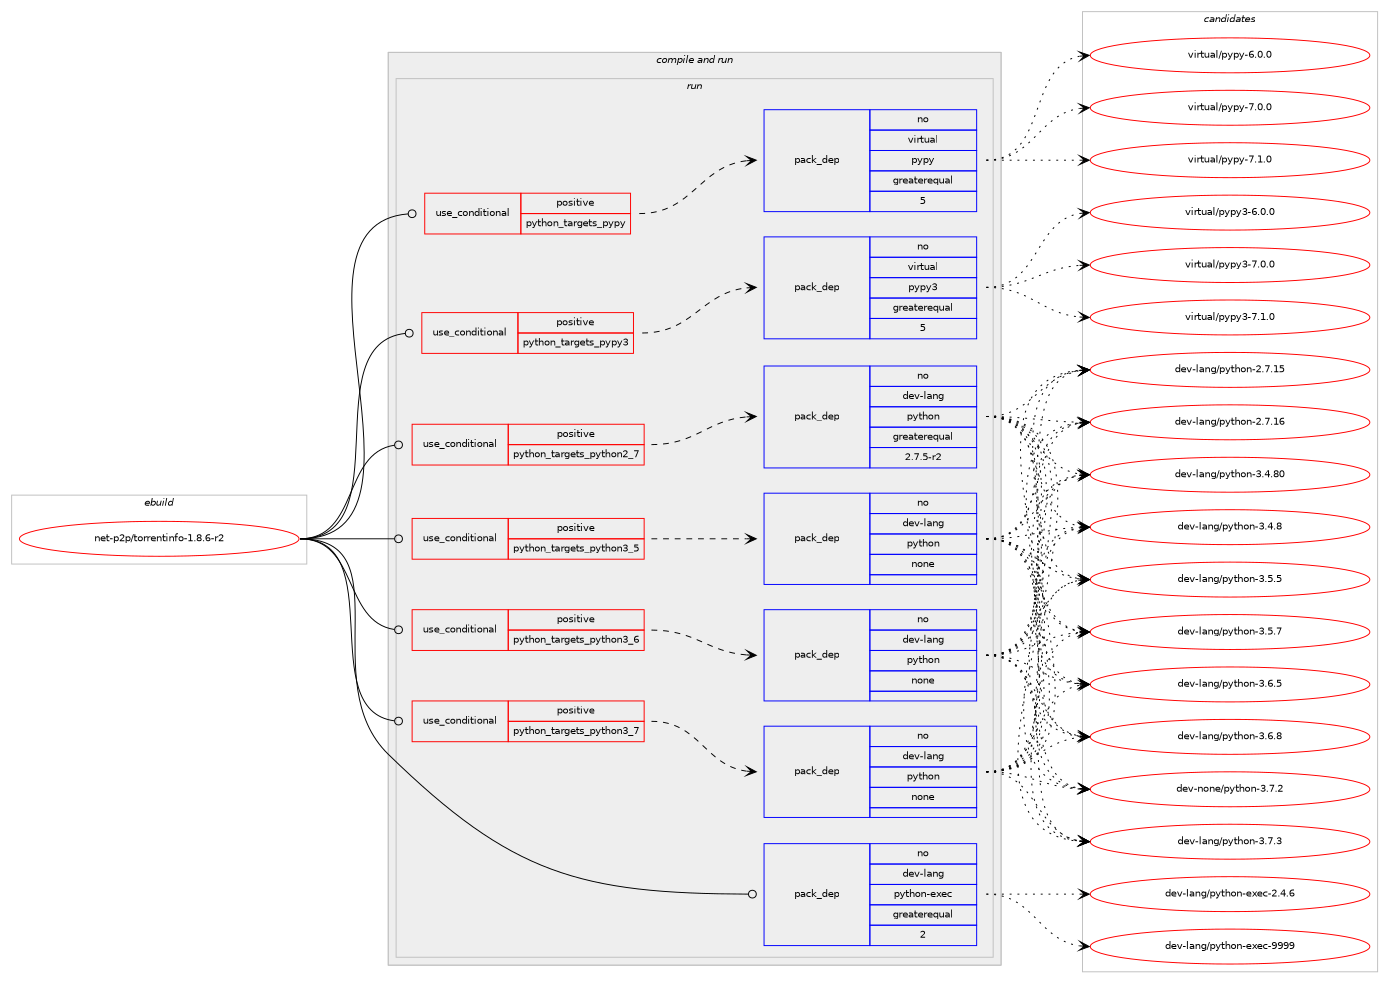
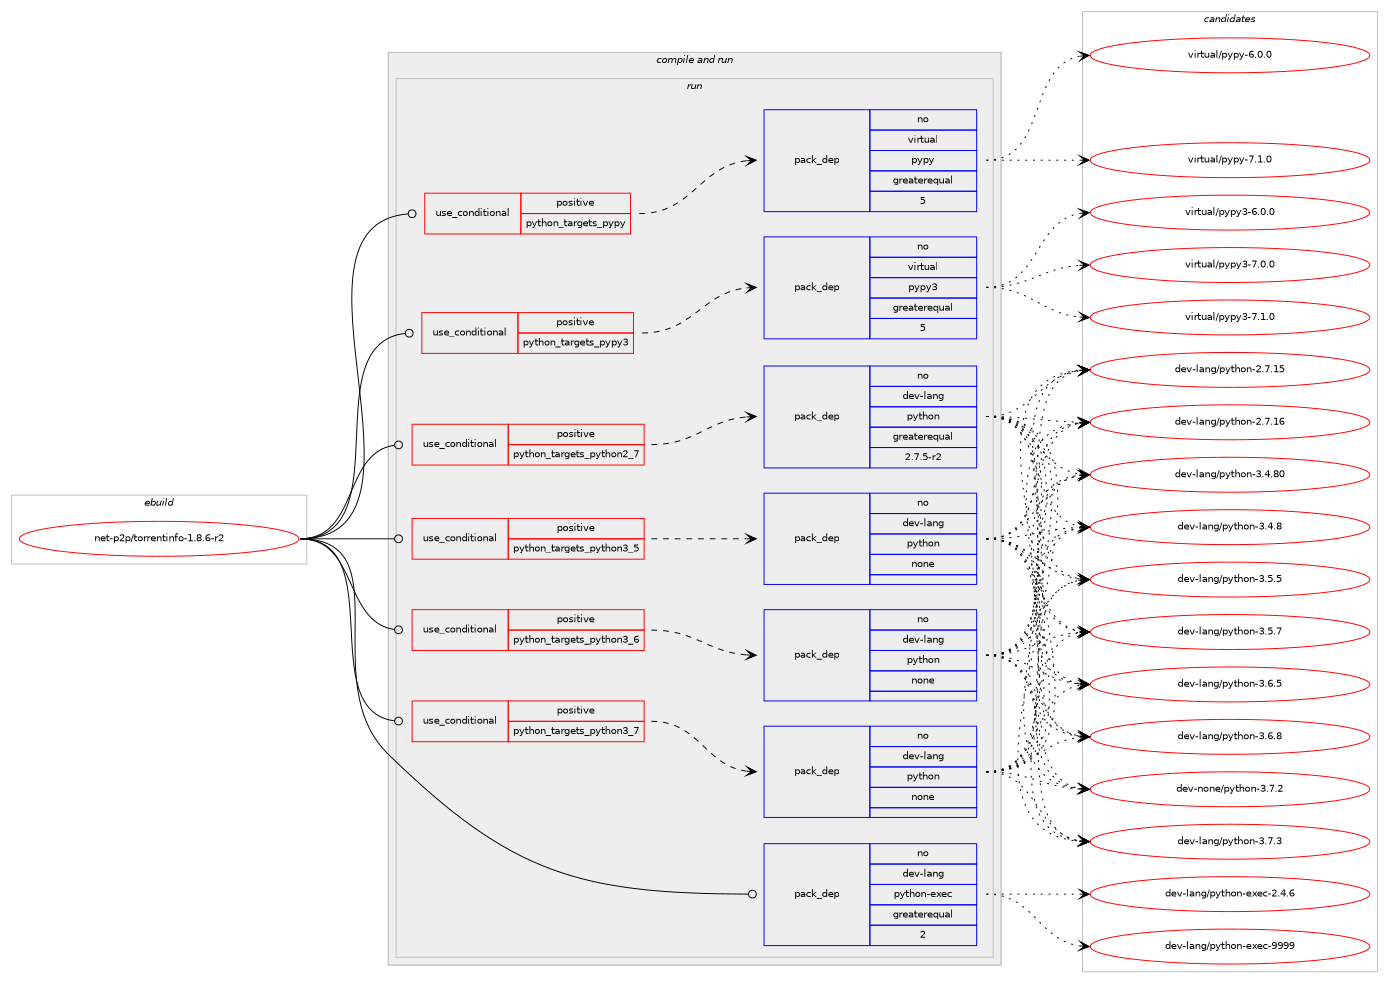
(1230, 108) -> none
